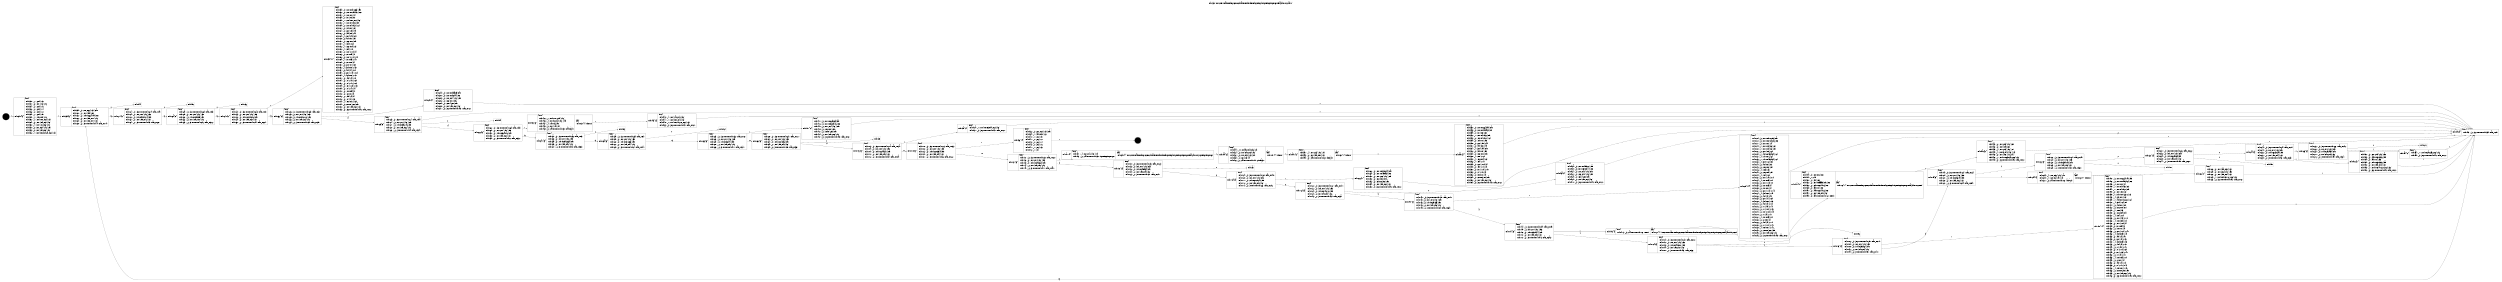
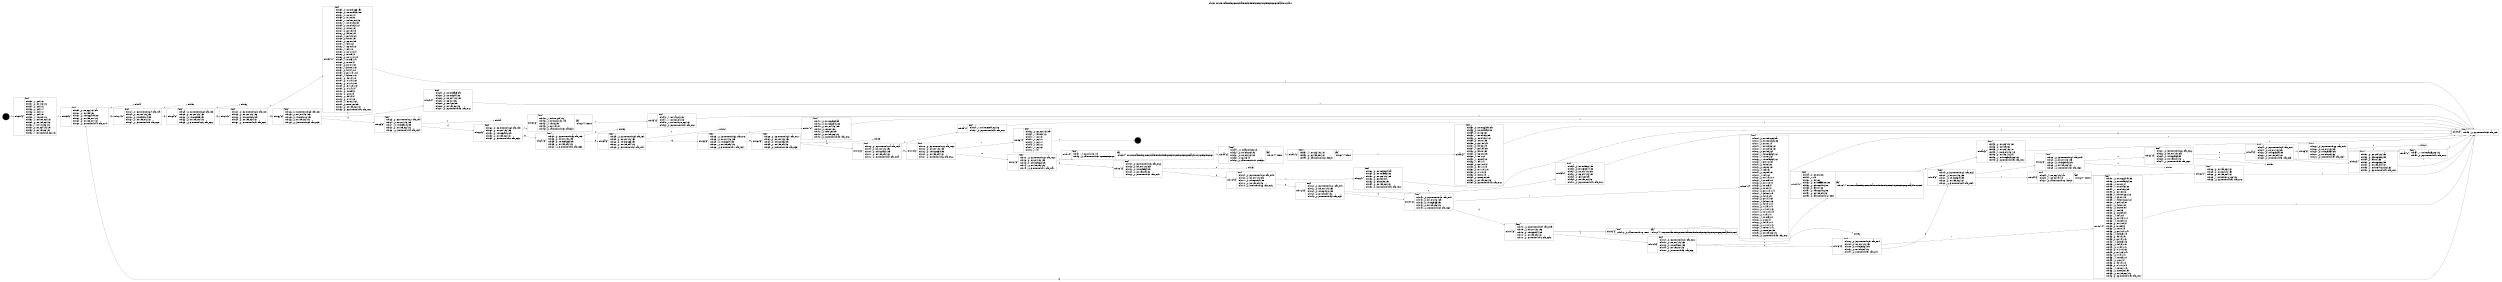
(1448, 113) -> (1433, 82)
